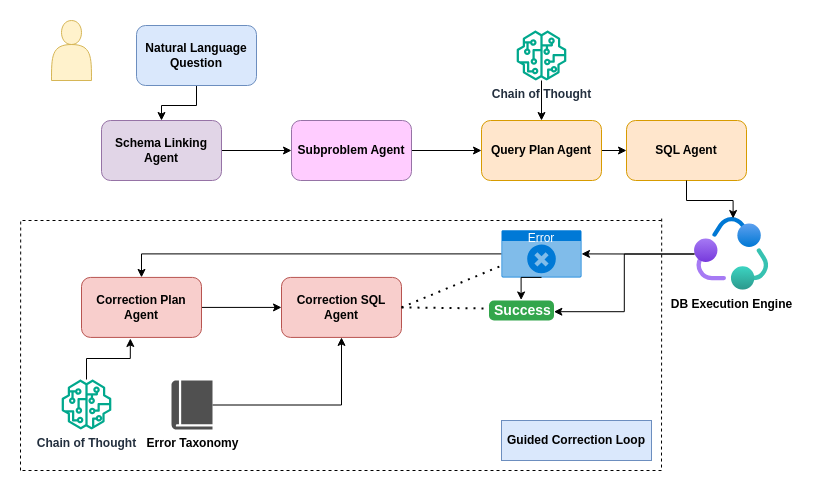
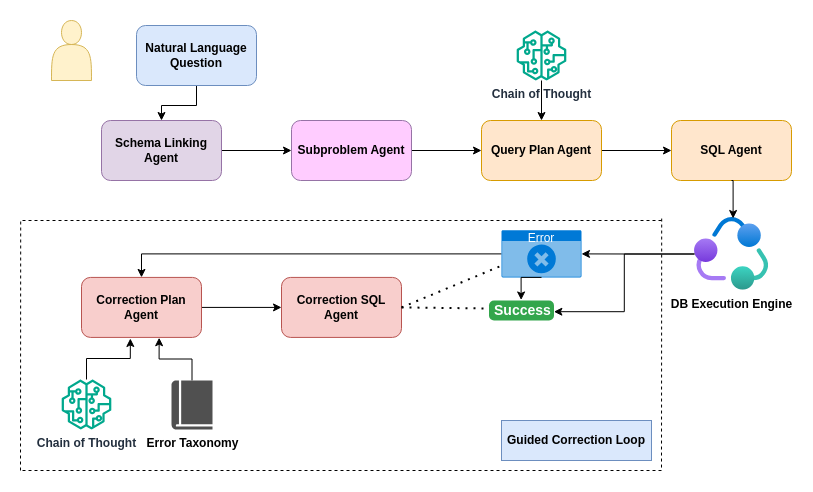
(687, 151) -> (732, 151)
(308, 405) -> (180, 359)
